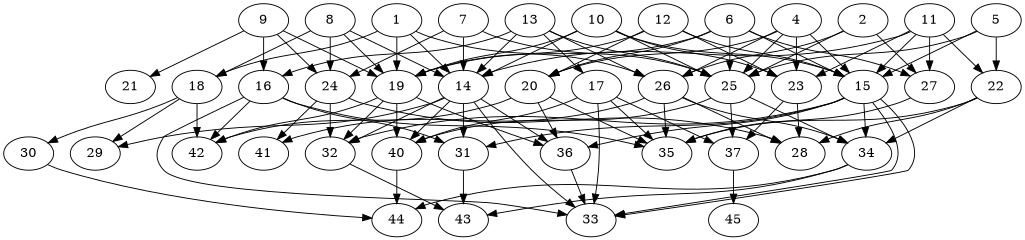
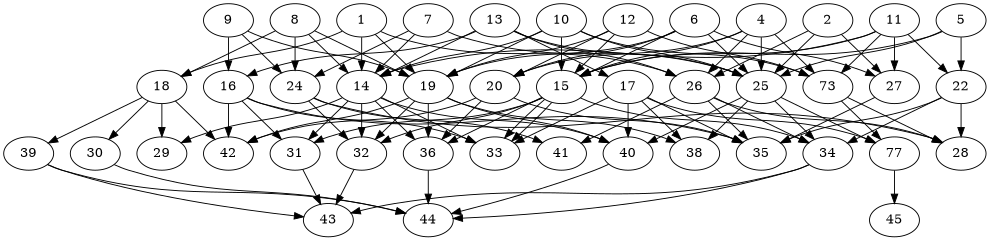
(130, 87) -> none
(796, 87) -> (828, 87)
none -> (29, 154)
none -> (695, 154)
(734, 154) -> (894, 154)
(575, 179) -> (428, 182)
